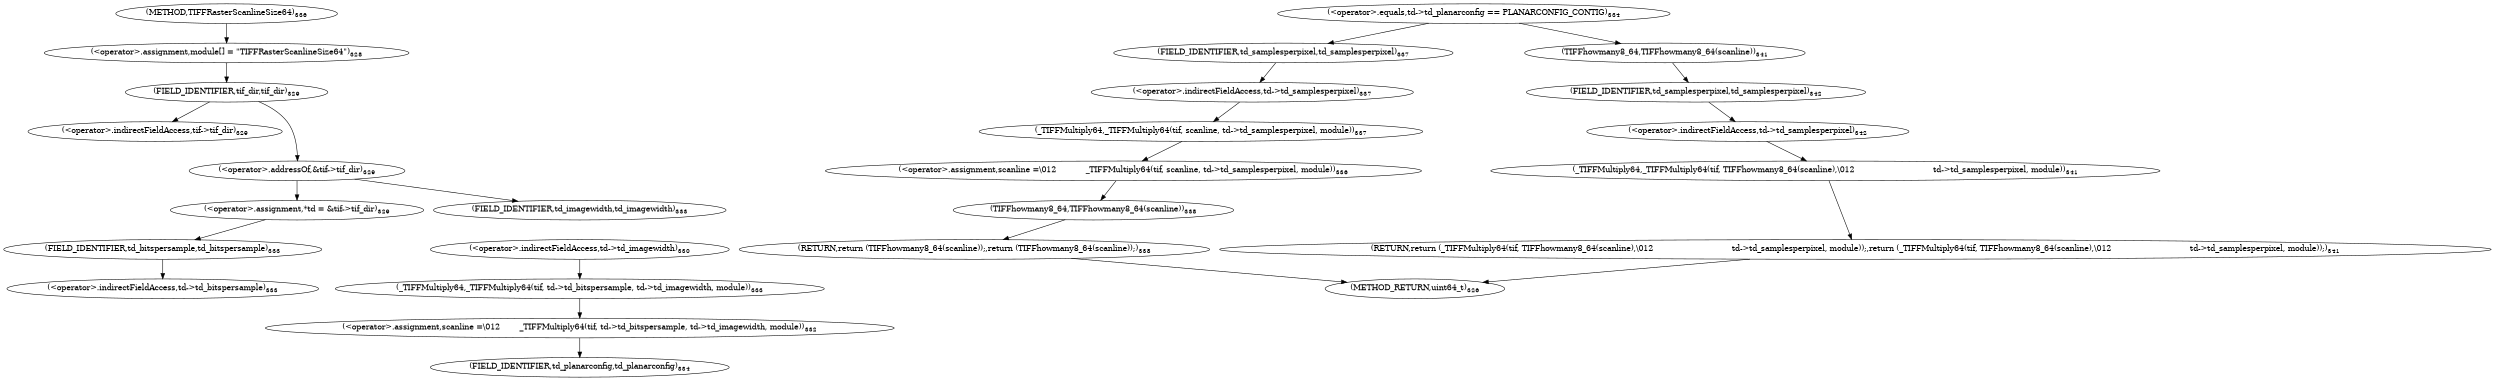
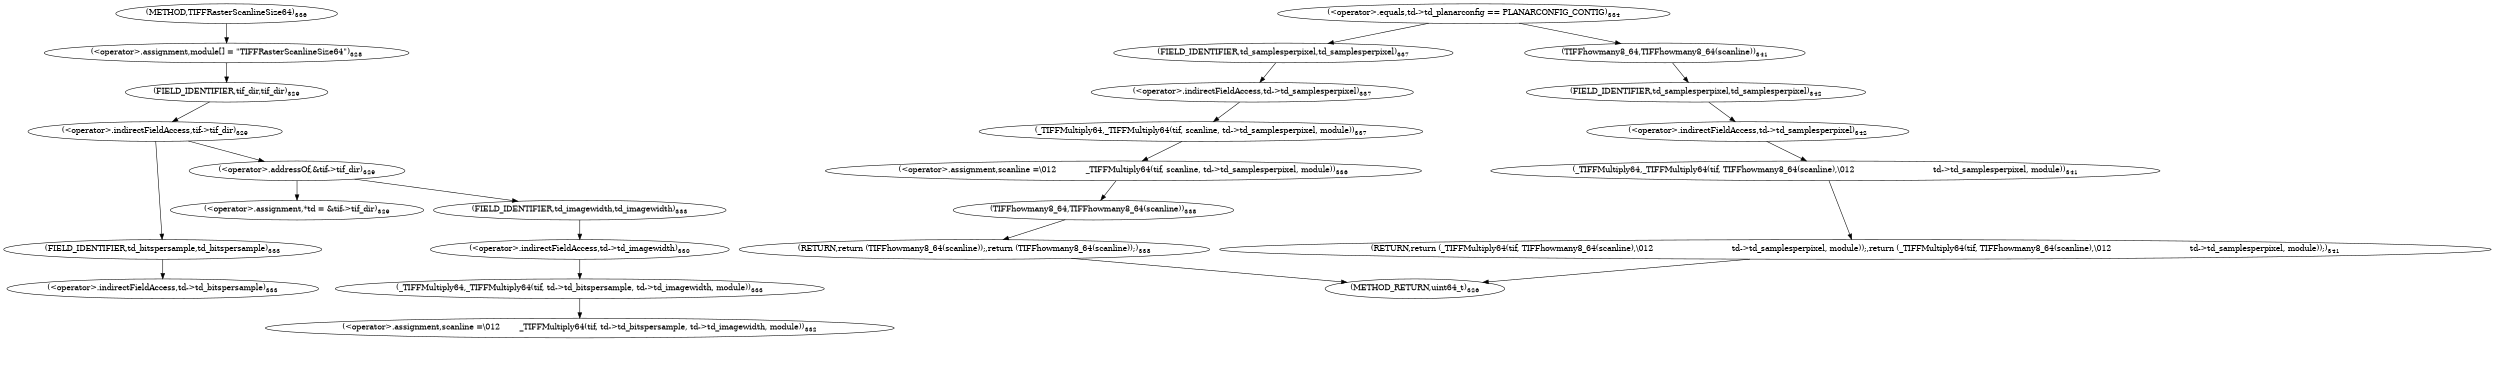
(287, 122) -> (224, 151)
none -> (580, 227)
(233, 229) -> (159, 188)
(580, 367) -> none
